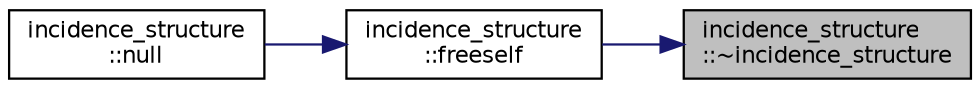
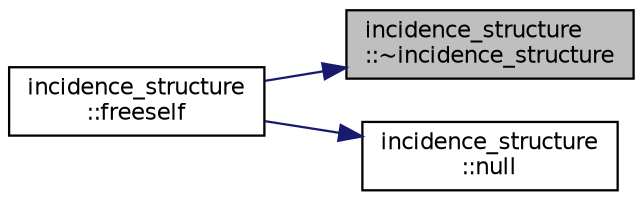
(294, 44) -> (302, 127)
